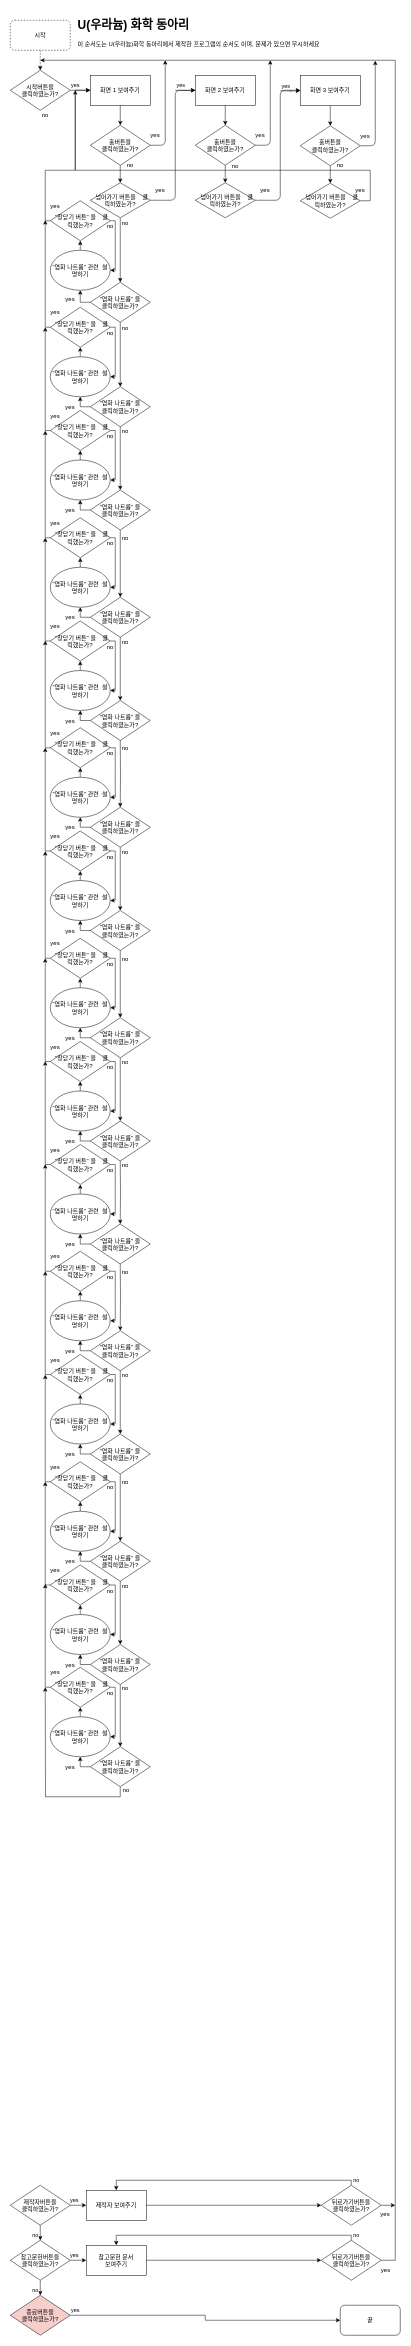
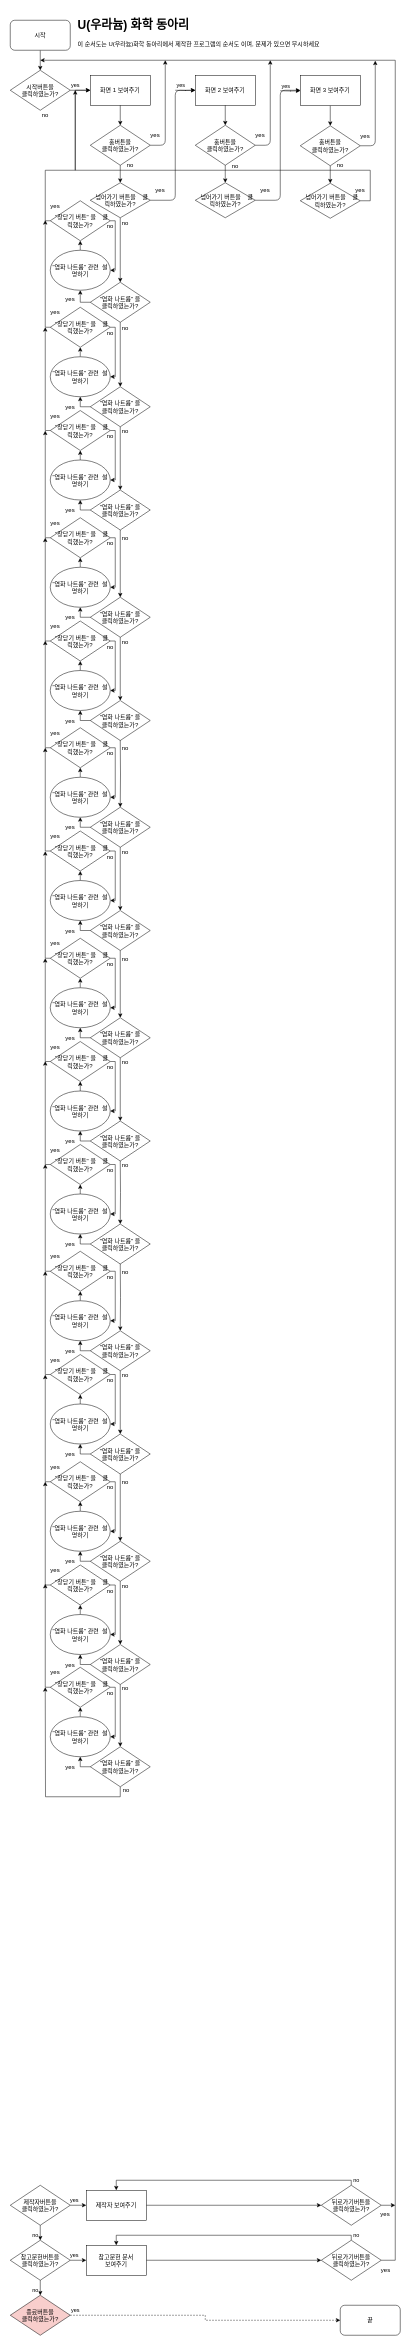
(40, 35) -> (40, 35)
(40, 58) -> (40, 58)
(205, 2315) -> (205, 2315)
